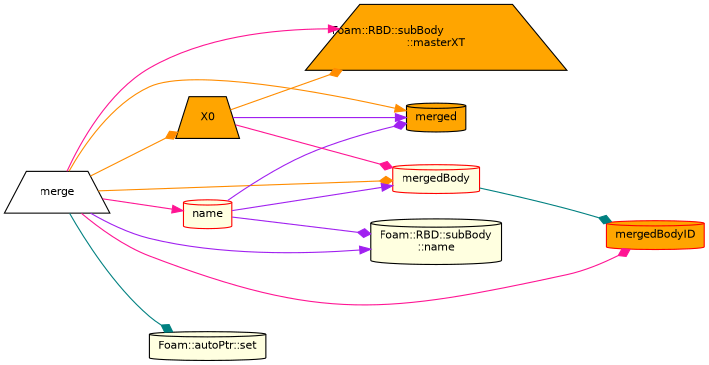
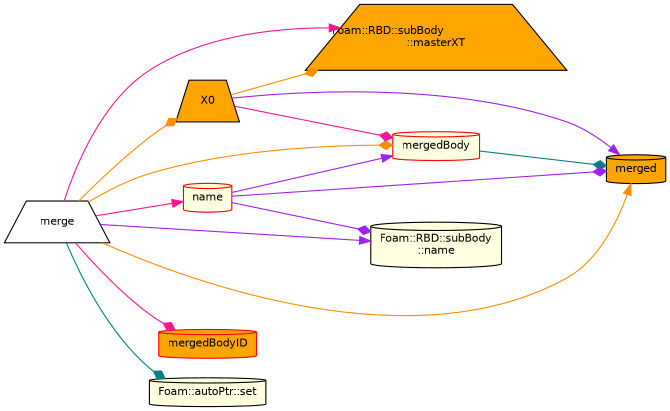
(539, 202) -> (536, 158)
